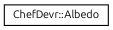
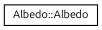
(56, 15) -> (51, 15)
